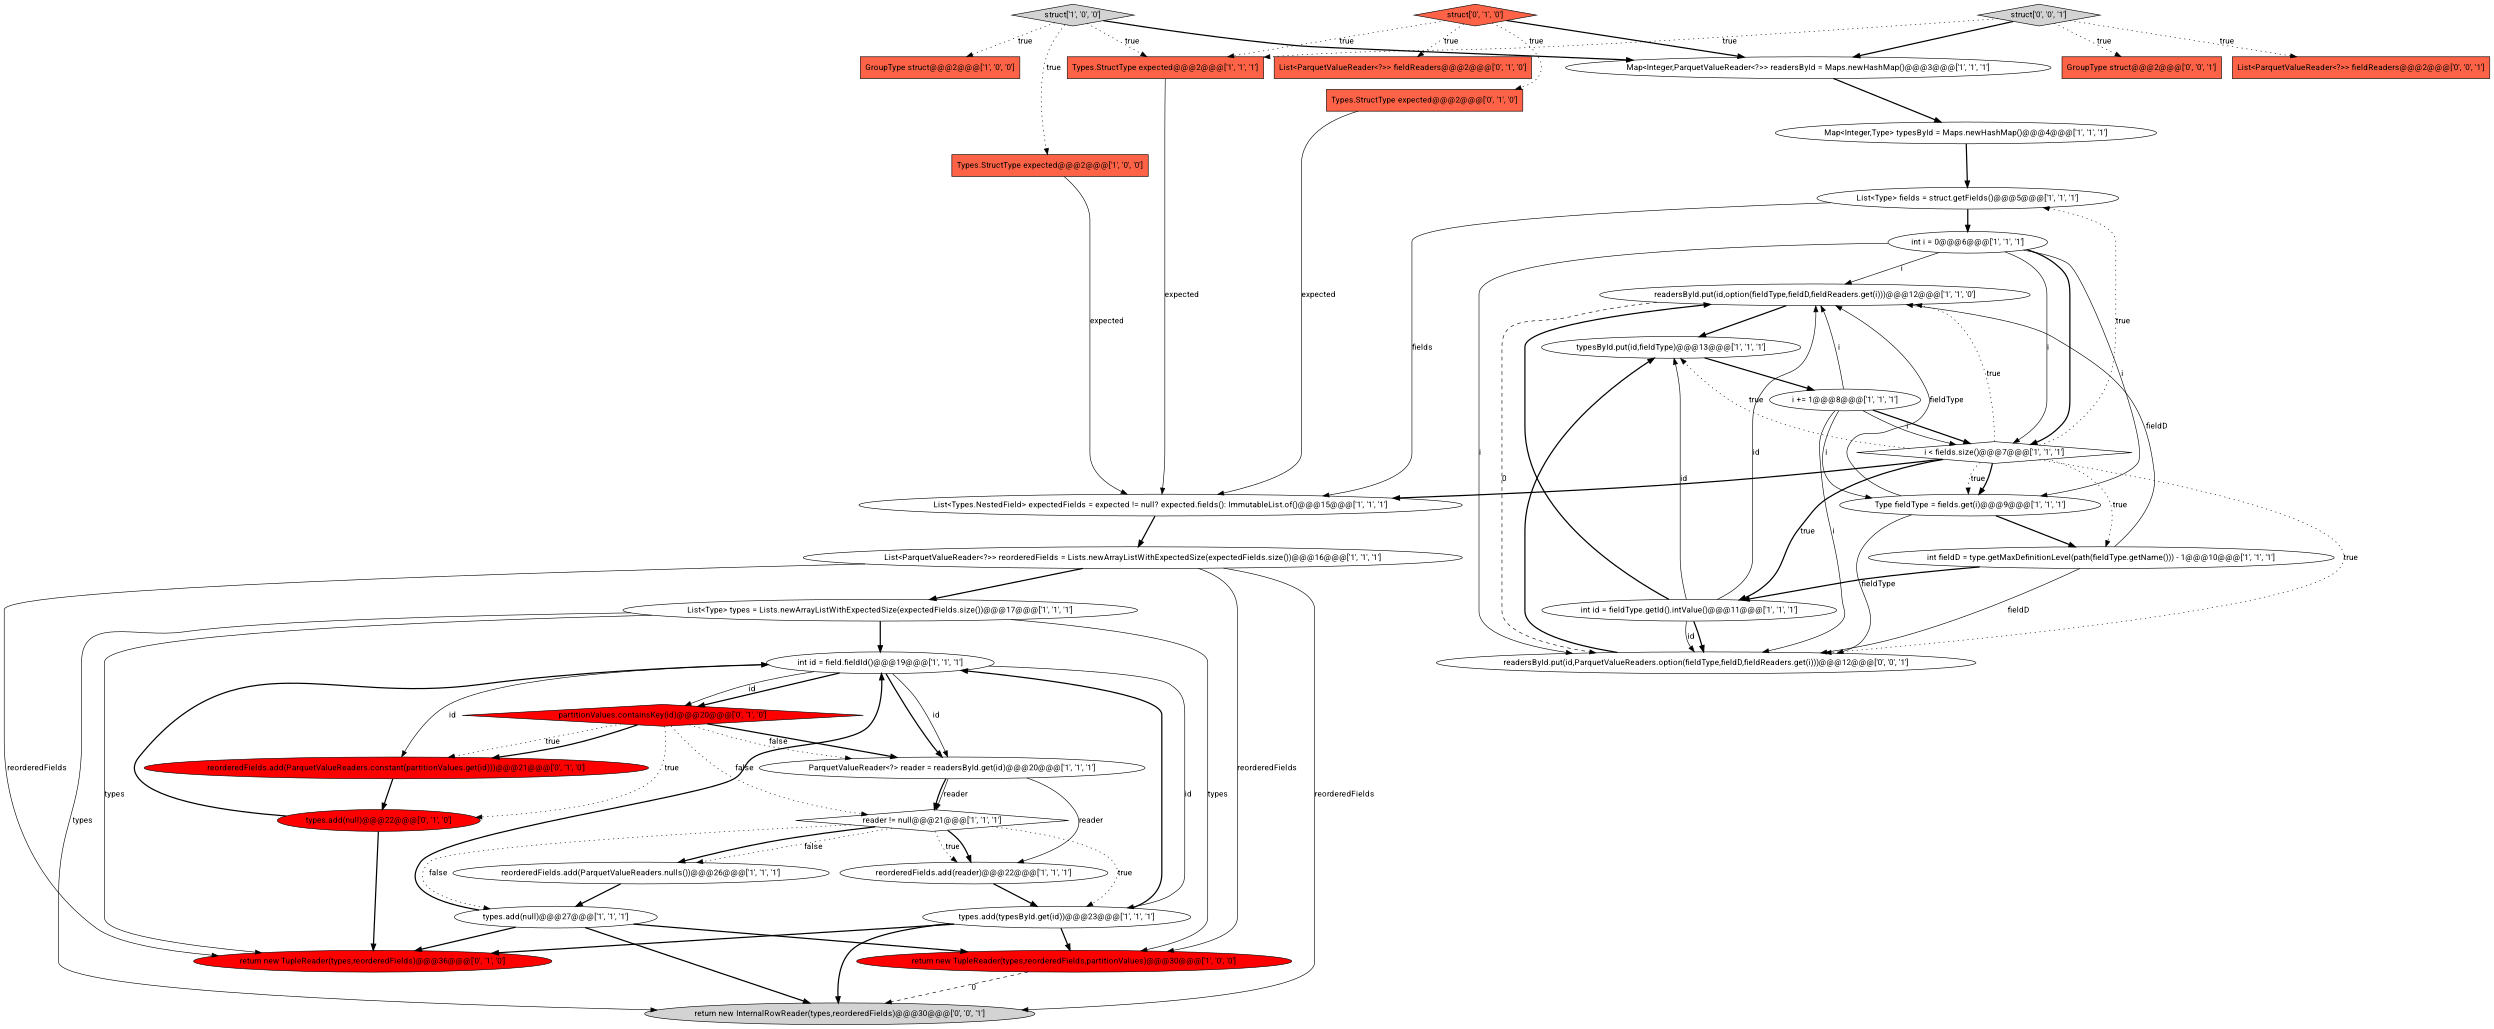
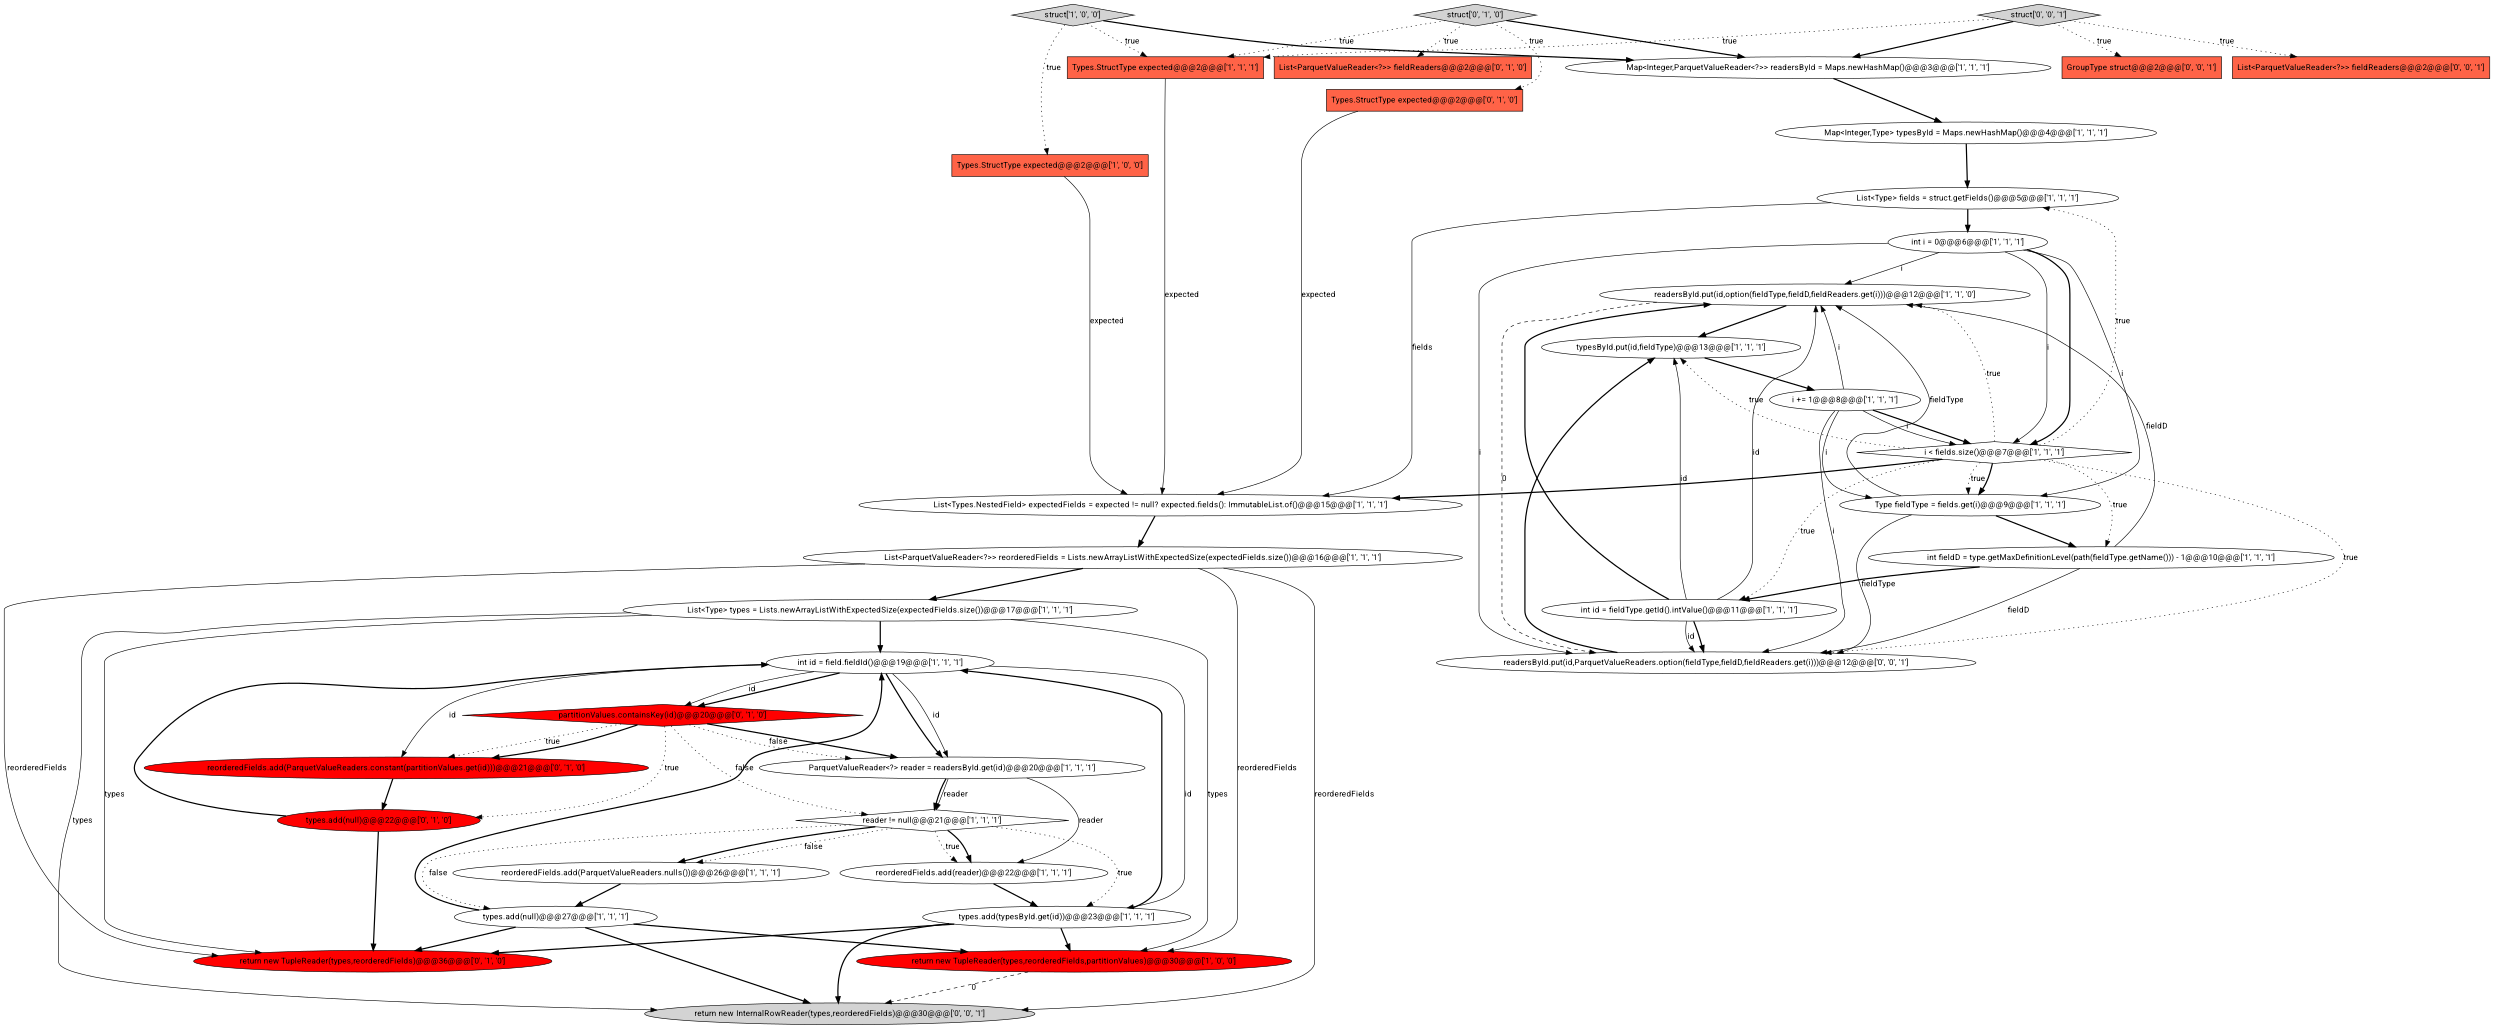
(1475, 15) -> (1475, 15)
(940, 68) -> none
(1829, 497) -> (1829, 497)
